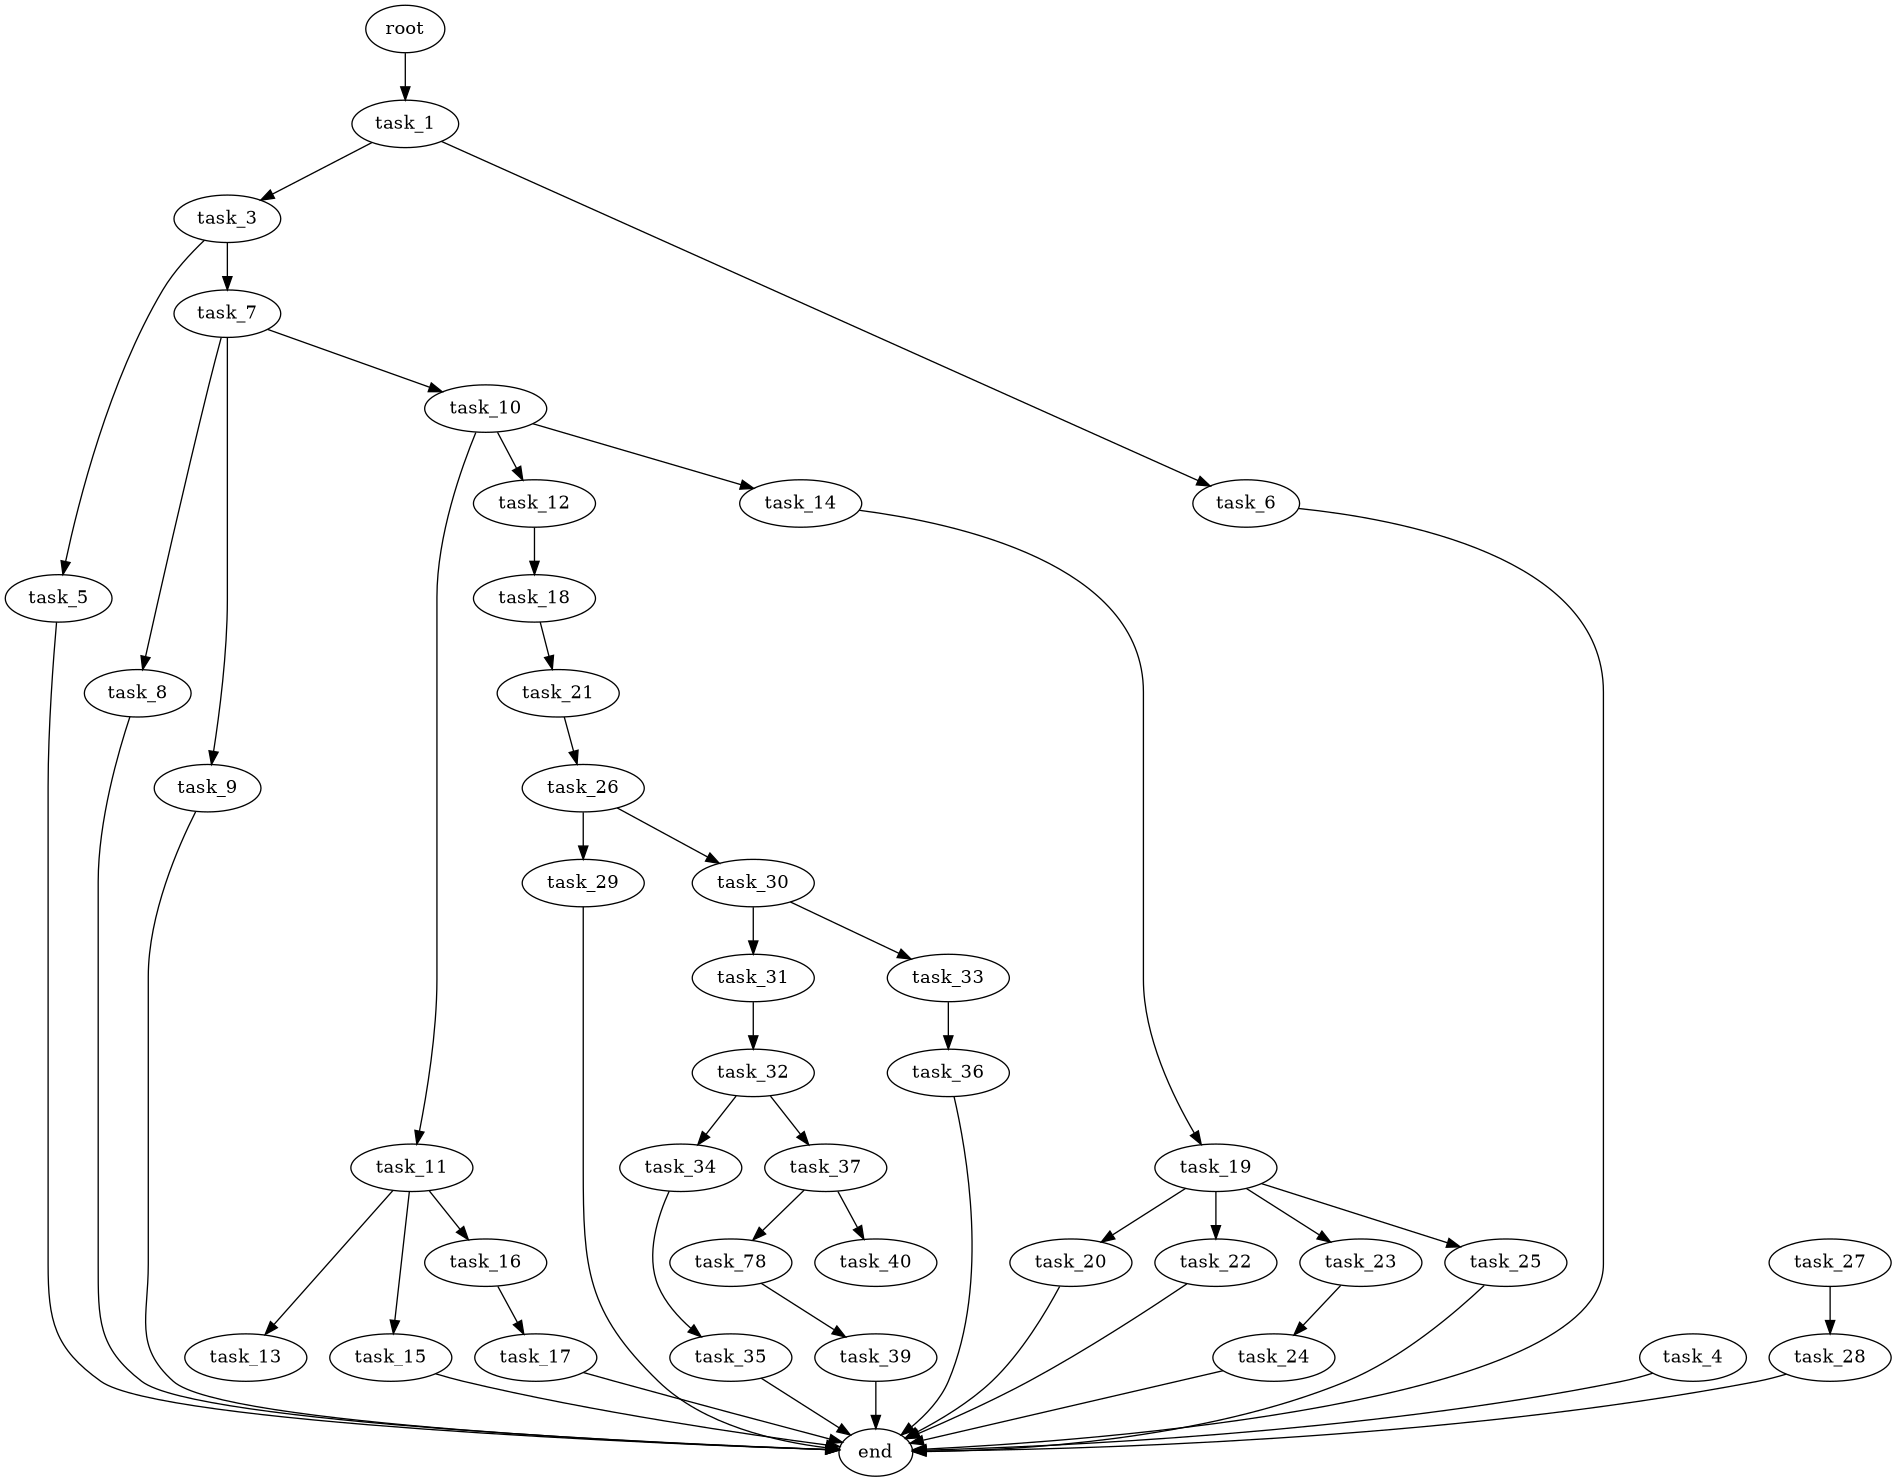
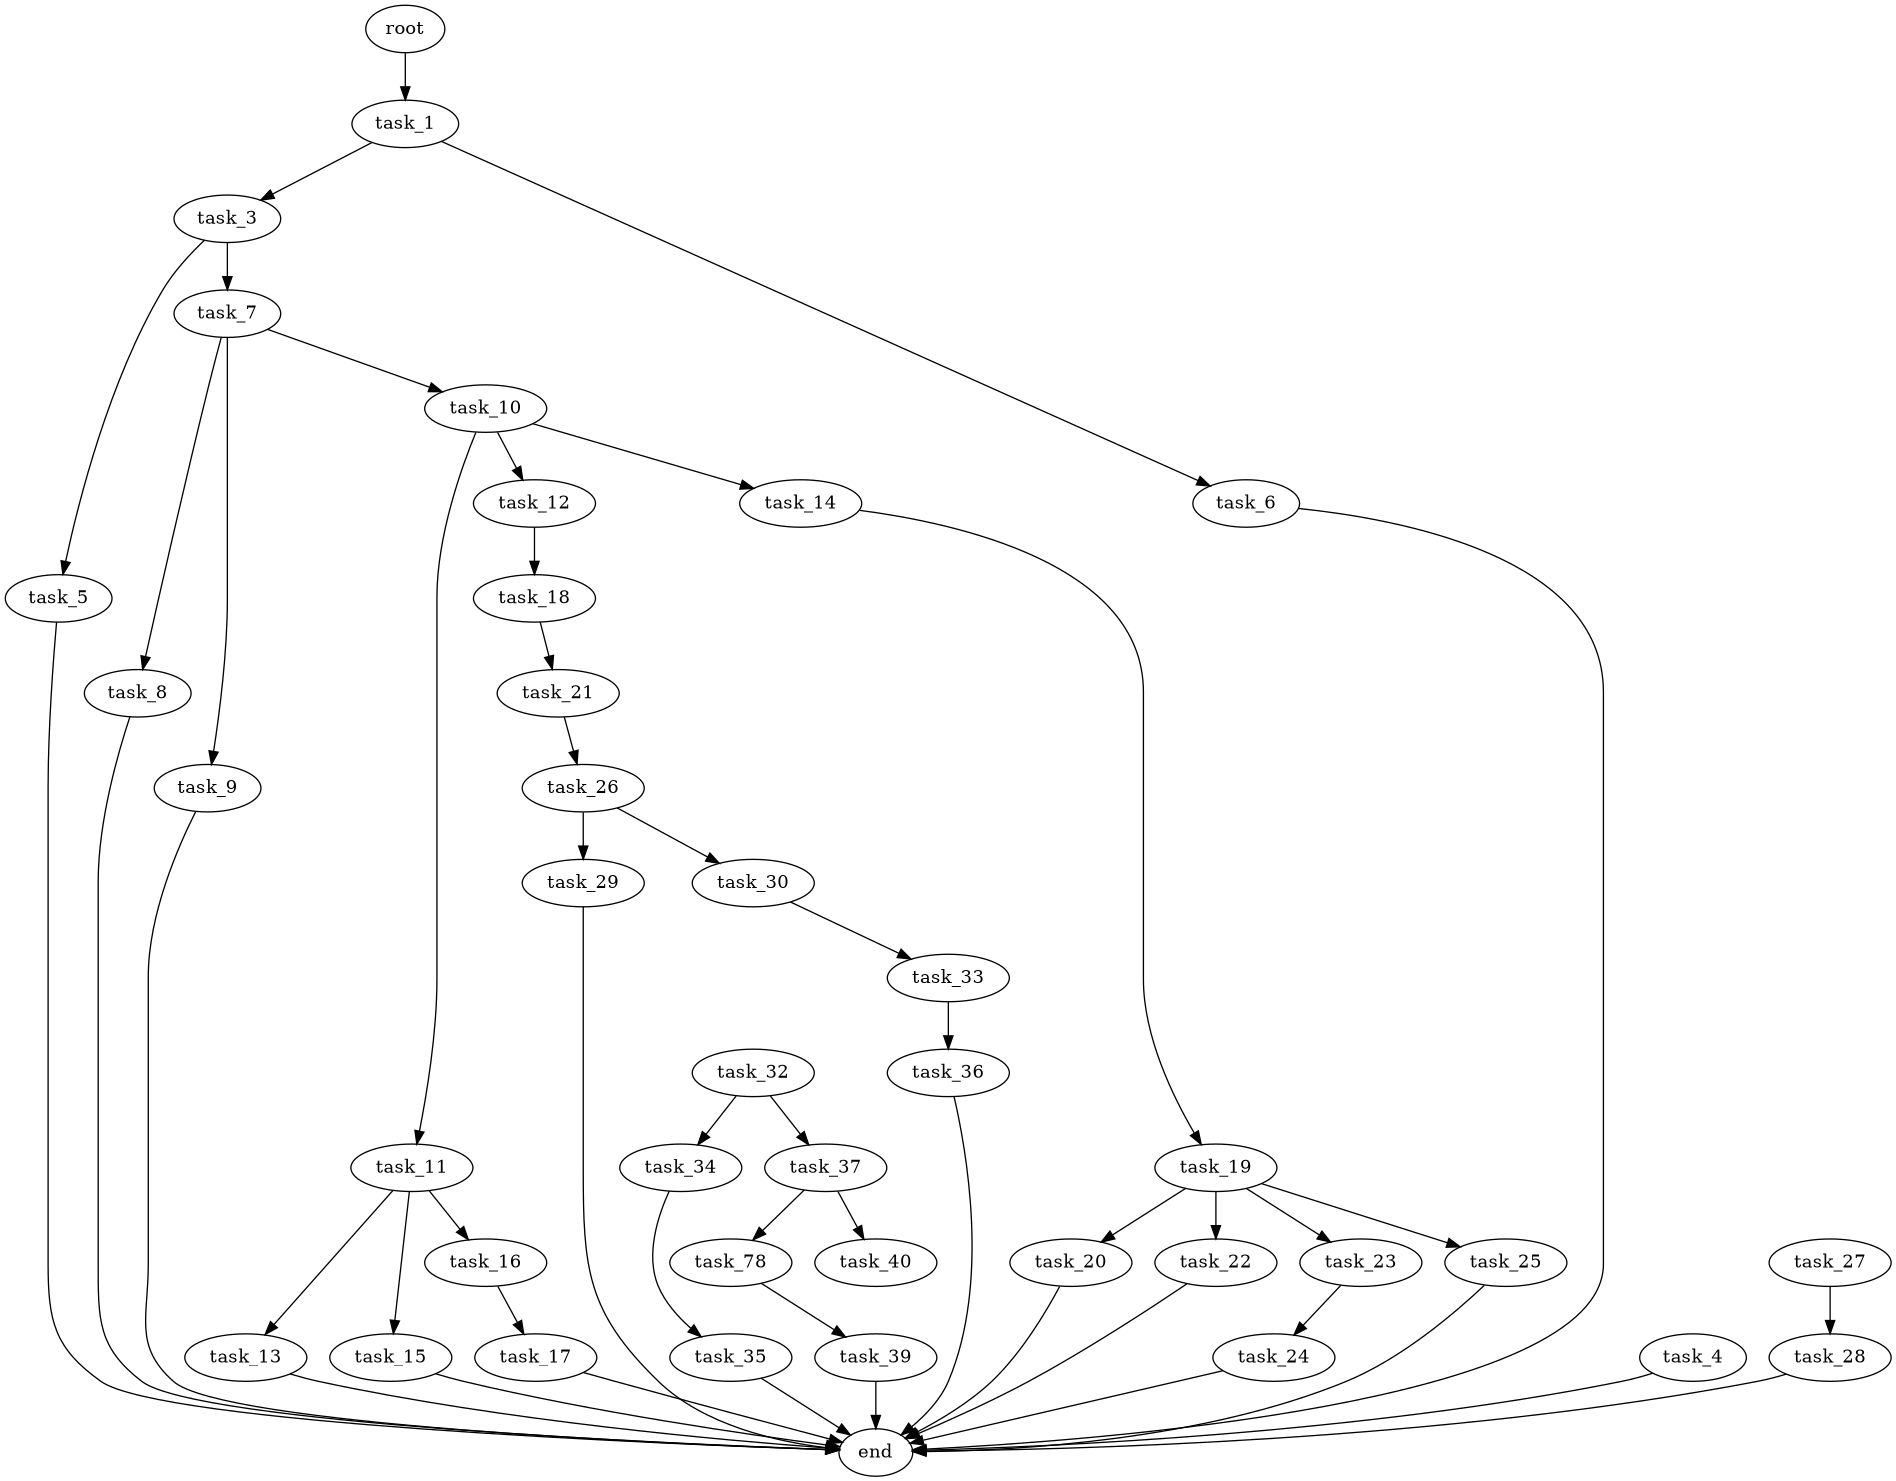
(753, 978) -> none
none -> (557, 1421)
